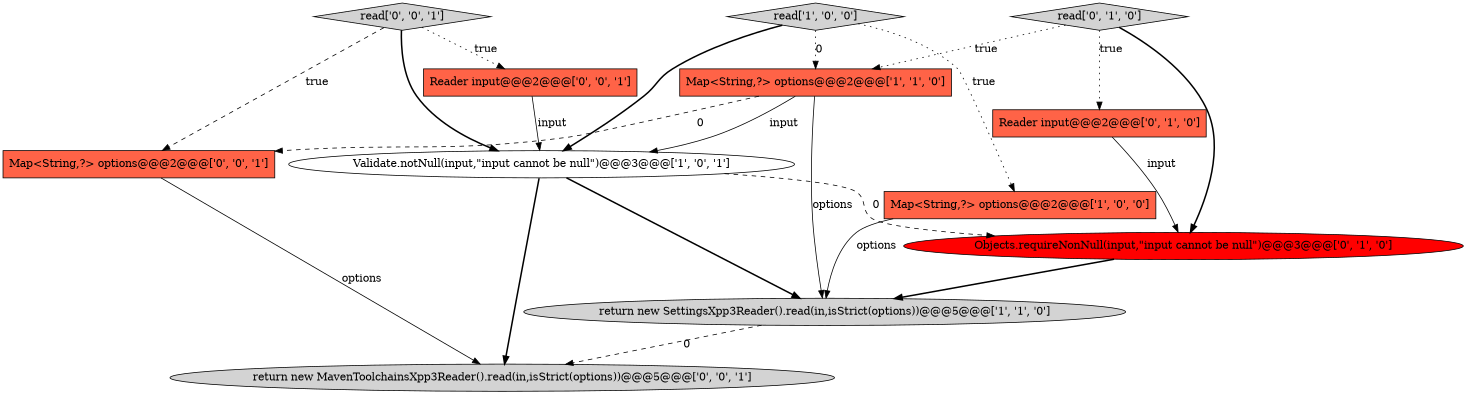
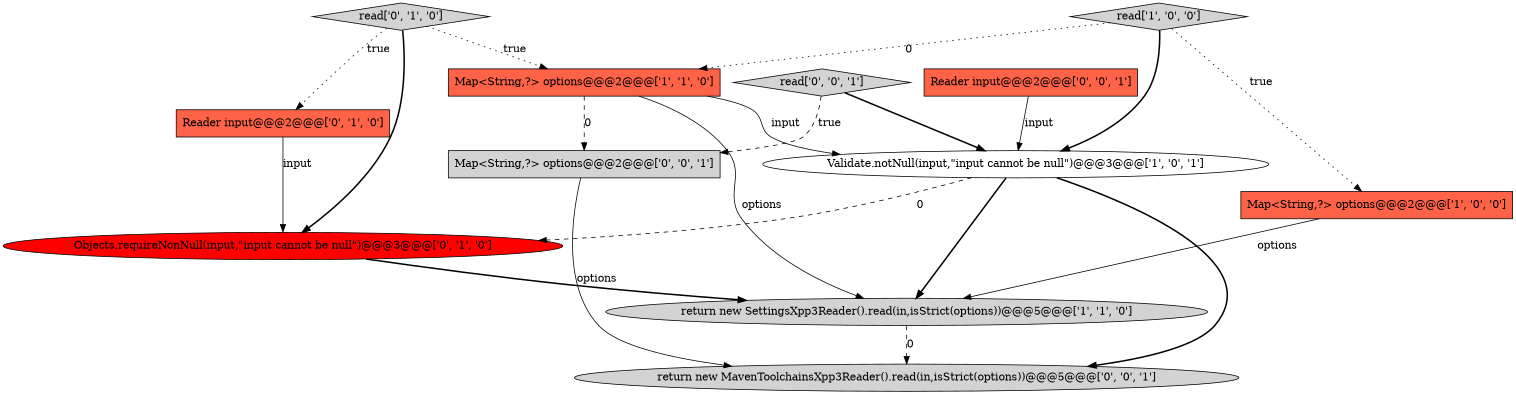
(460, 46) -> none
(139, 164) -> (584, 164)
